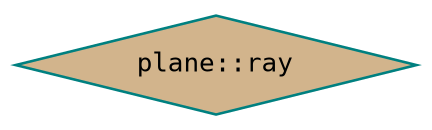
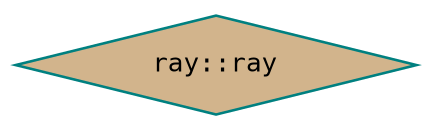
(216, 65) -> (216, 65)
